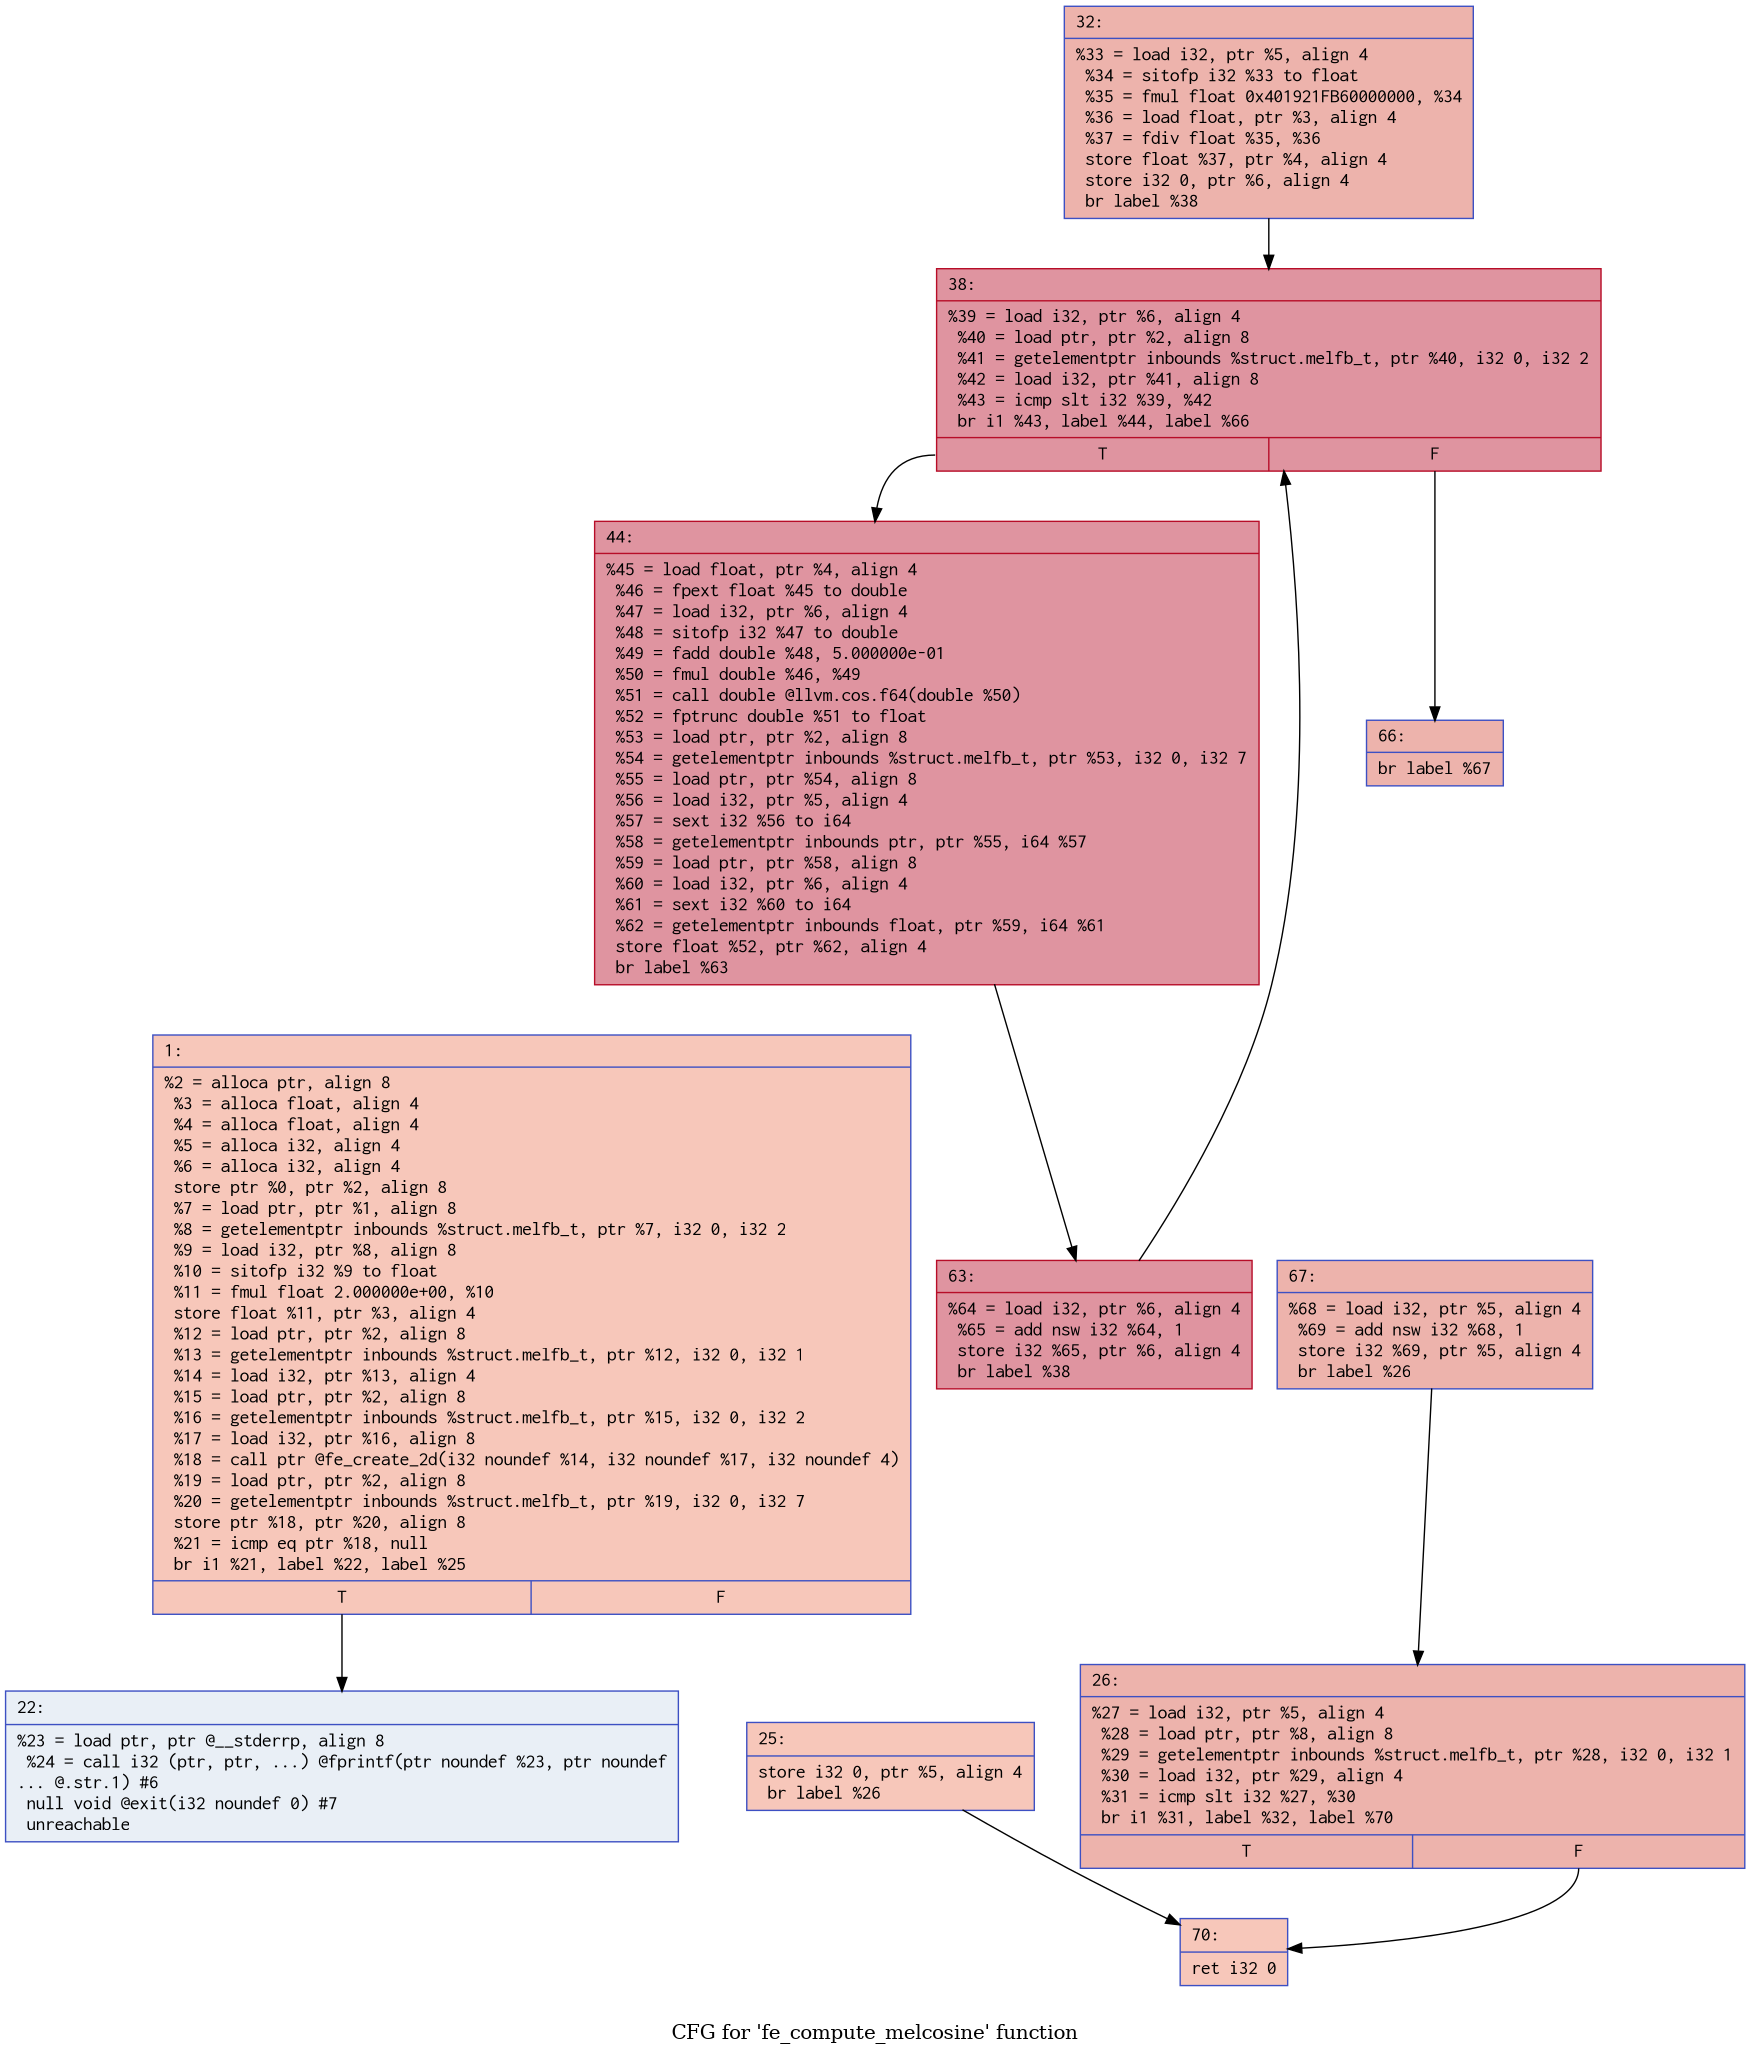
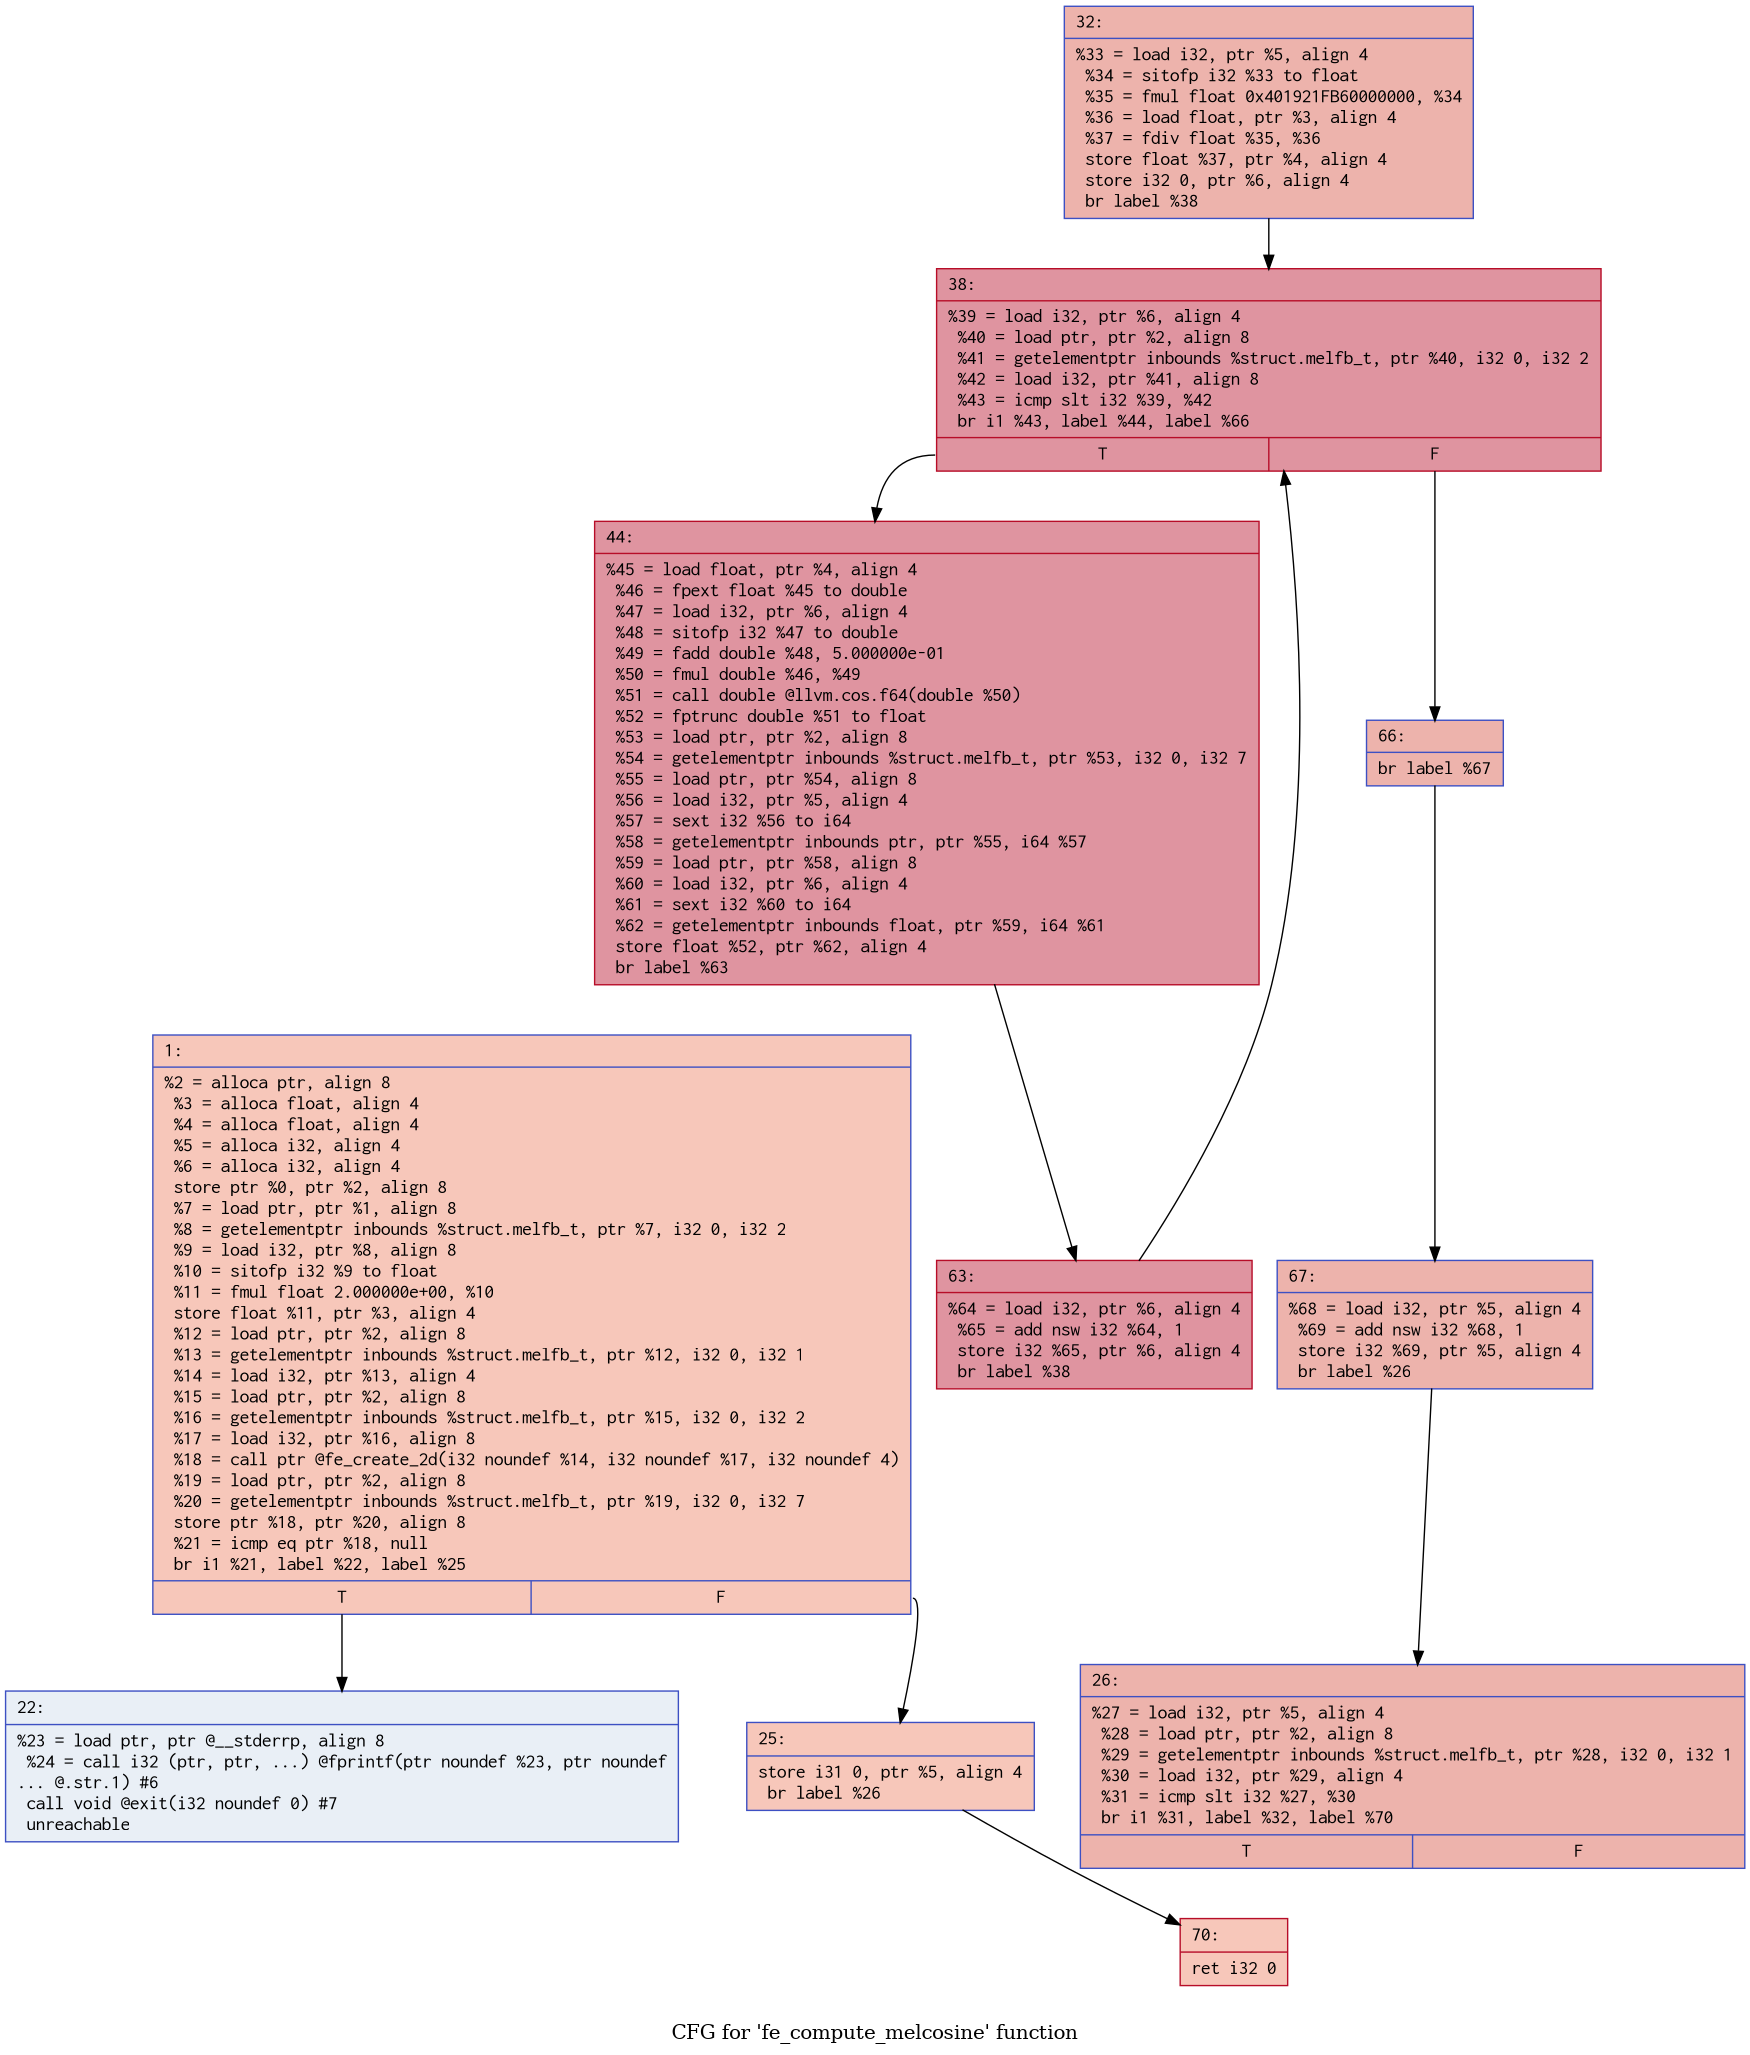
none -> (1435, 1016)
none -> (914, 1653)
(1243, 1734) -> (1243, 1734)
(891, 1772) -> (891, 1772)
(177, 1803) -> (177, 1803)
(1451, 1932) -> none
(1234, 1952) -> (1234, 1952)
